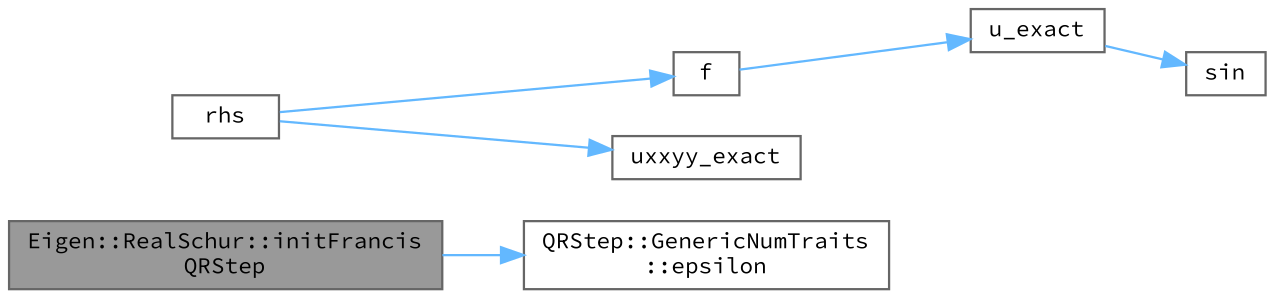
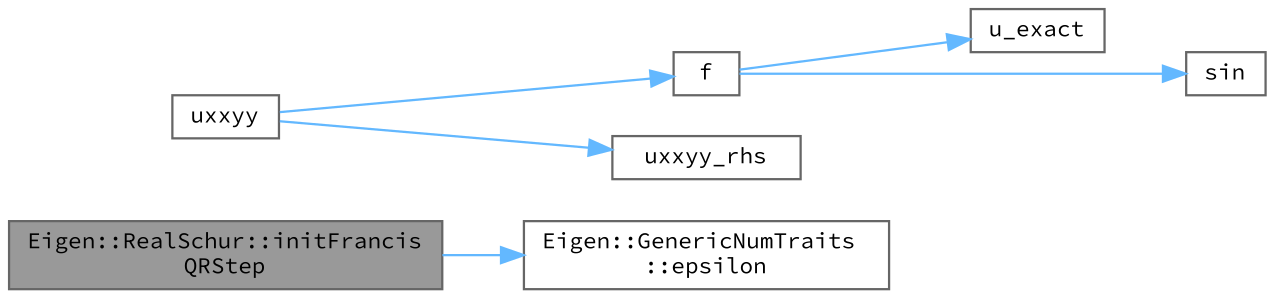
(1134, 53) -> (951, 74)
(226, 117) -> (226, 117)
(706, 158) -> (706, 158)
(706, 255) -> (706, 255)
